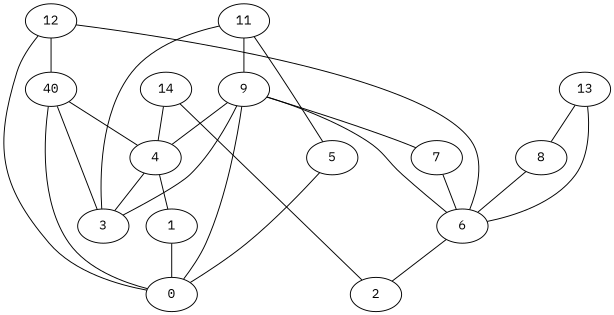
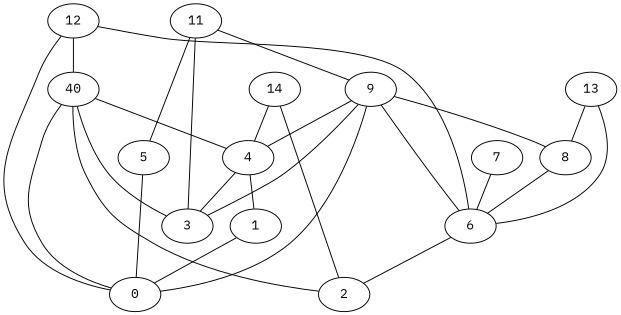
(349, 124) -> (471, 119)
none -> (155, 244)
